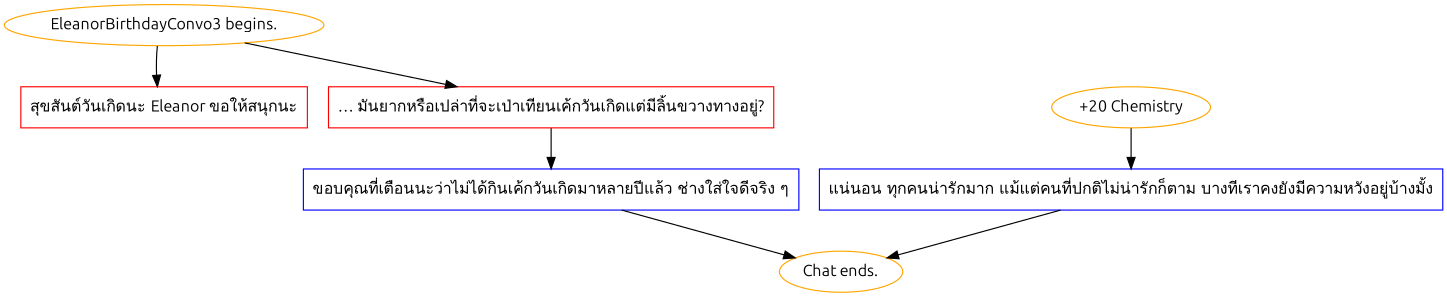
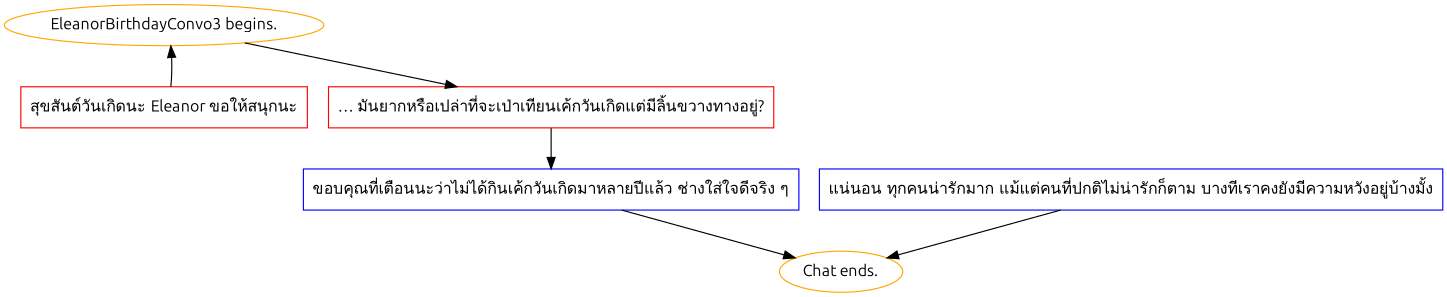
(156, 61) -> (172, 72)
(1131, 107) -> none
